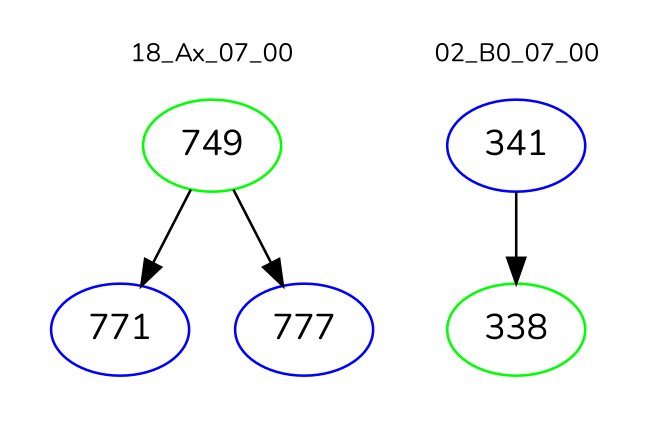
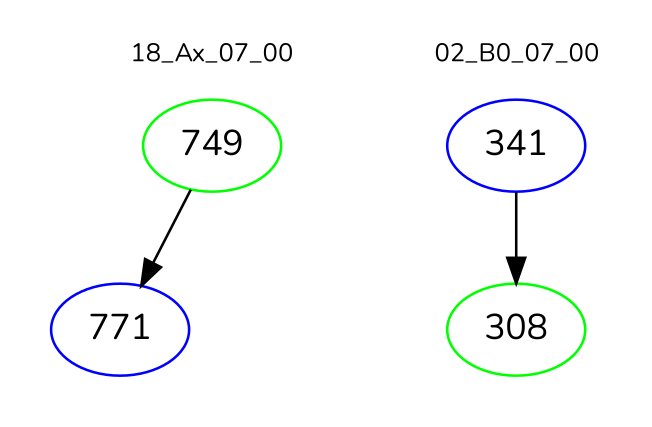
(304, 330) -> none
(516, 330) -> (516, 330)
